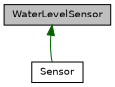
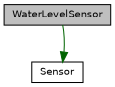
(51, 49) -> (64, 39)
